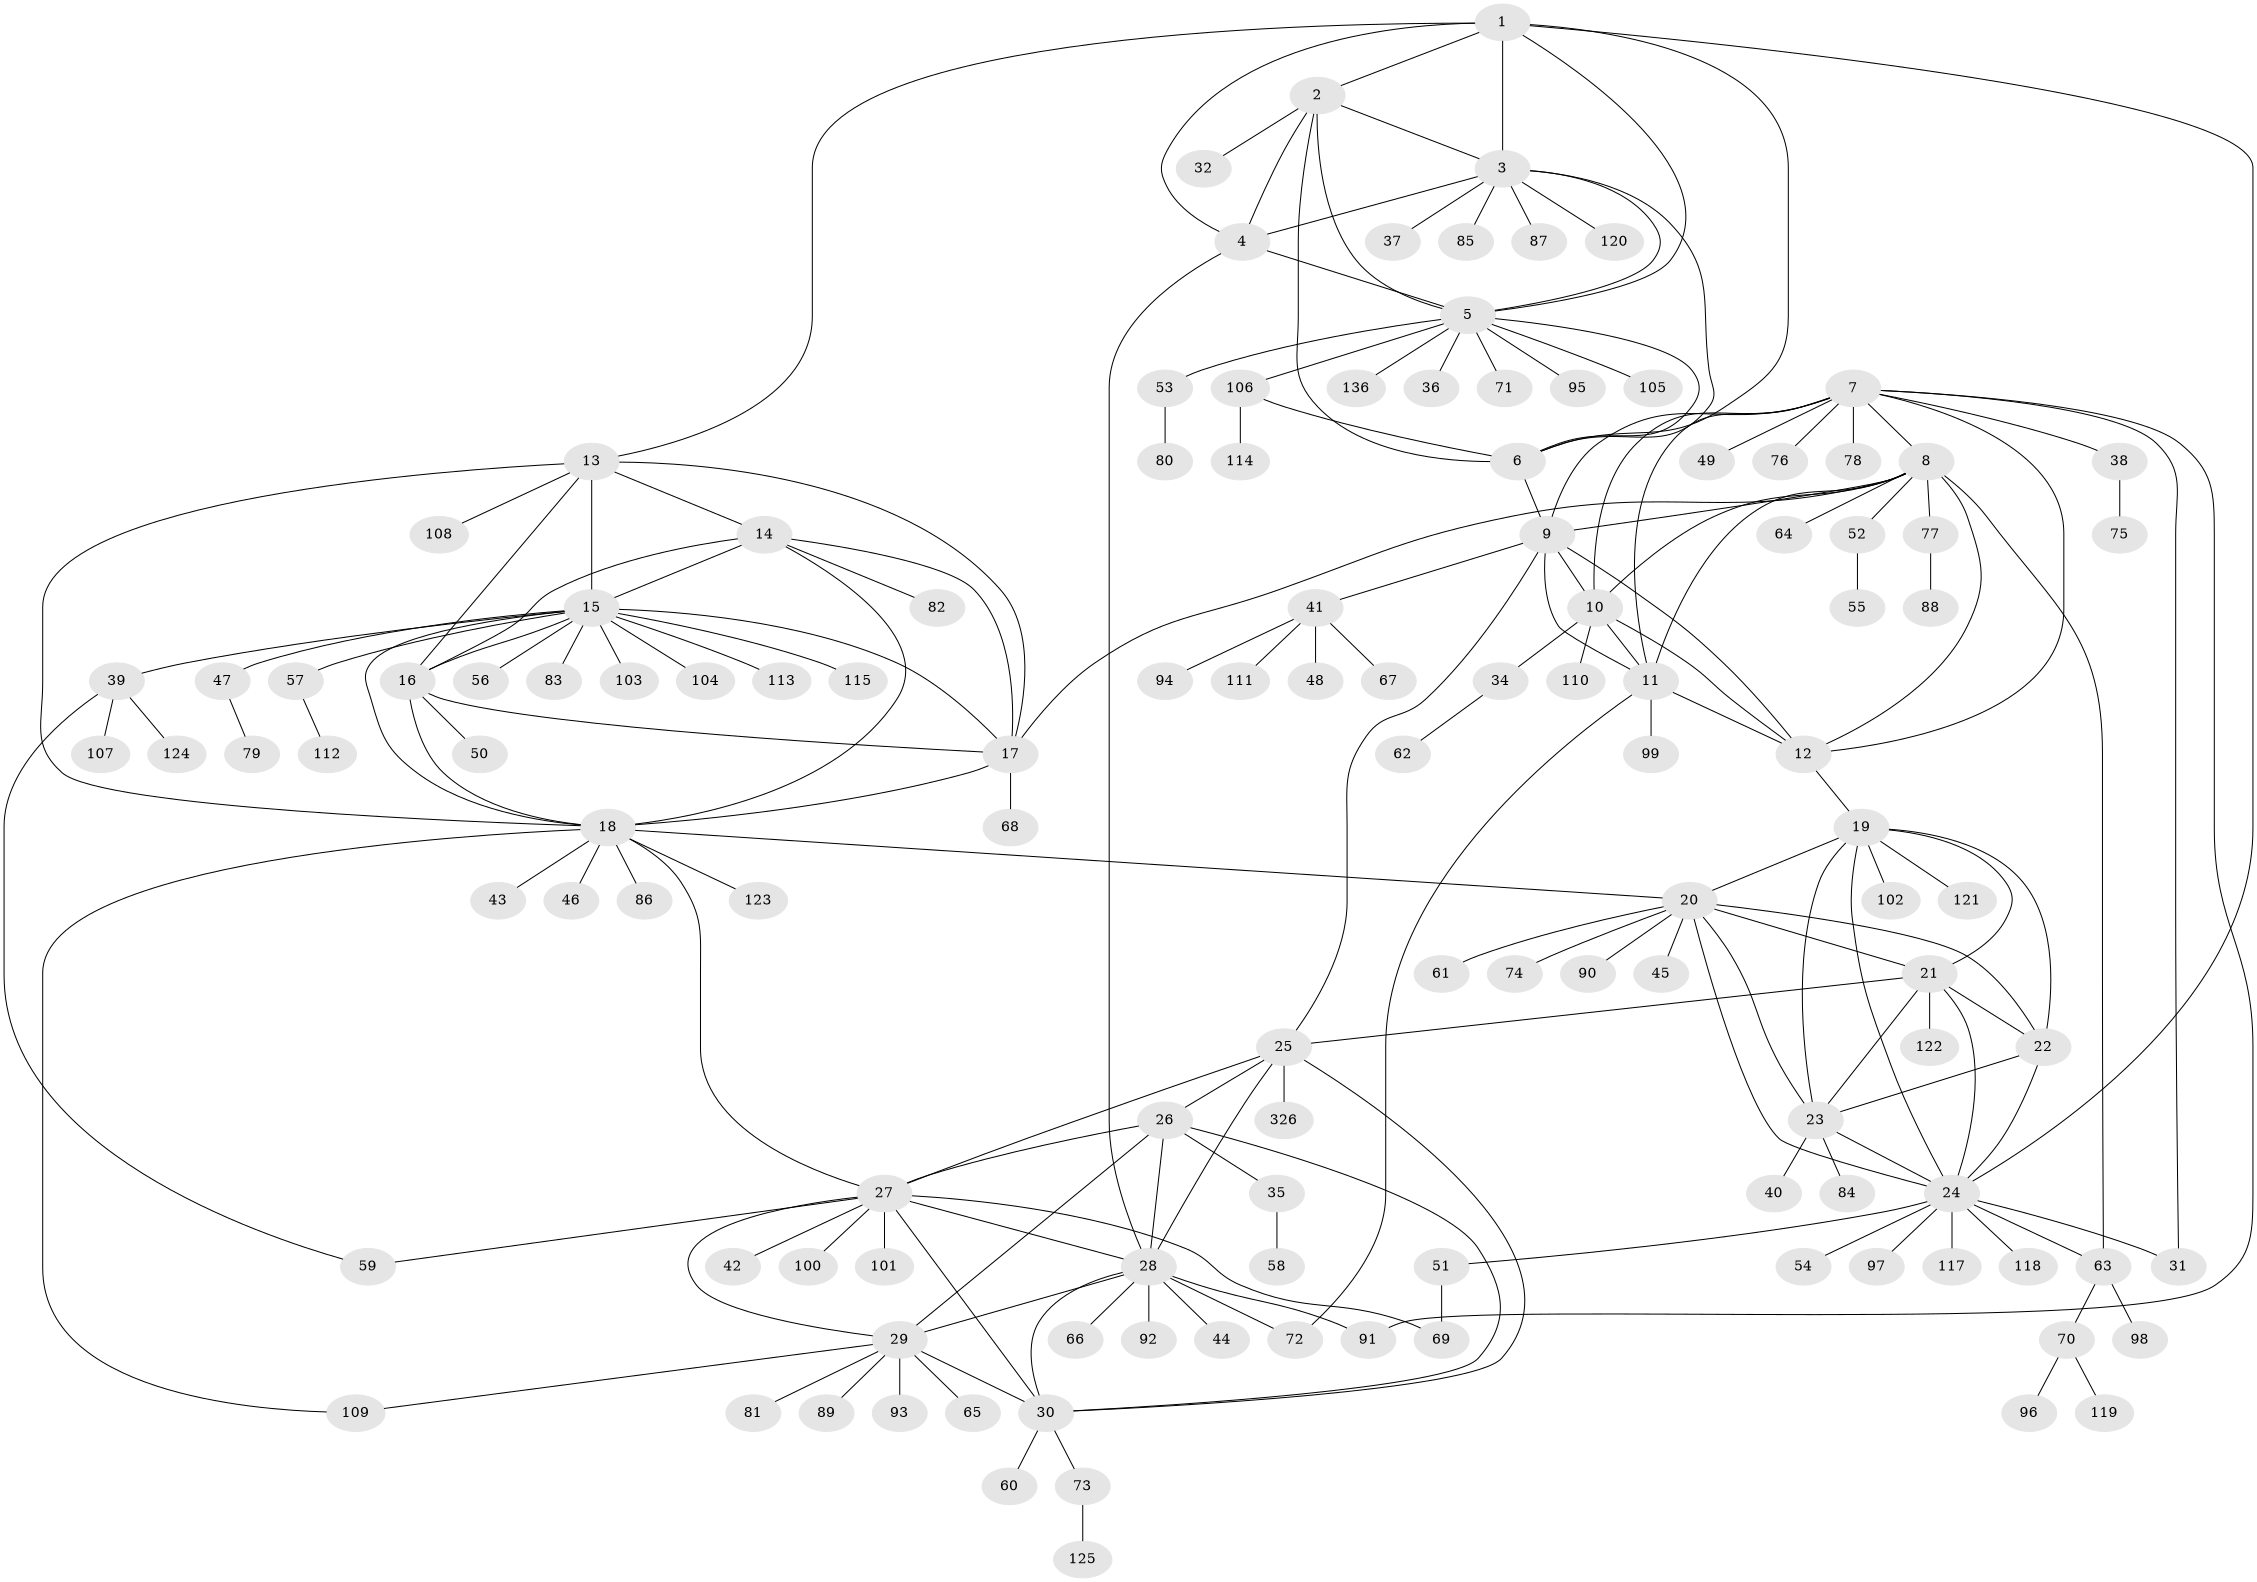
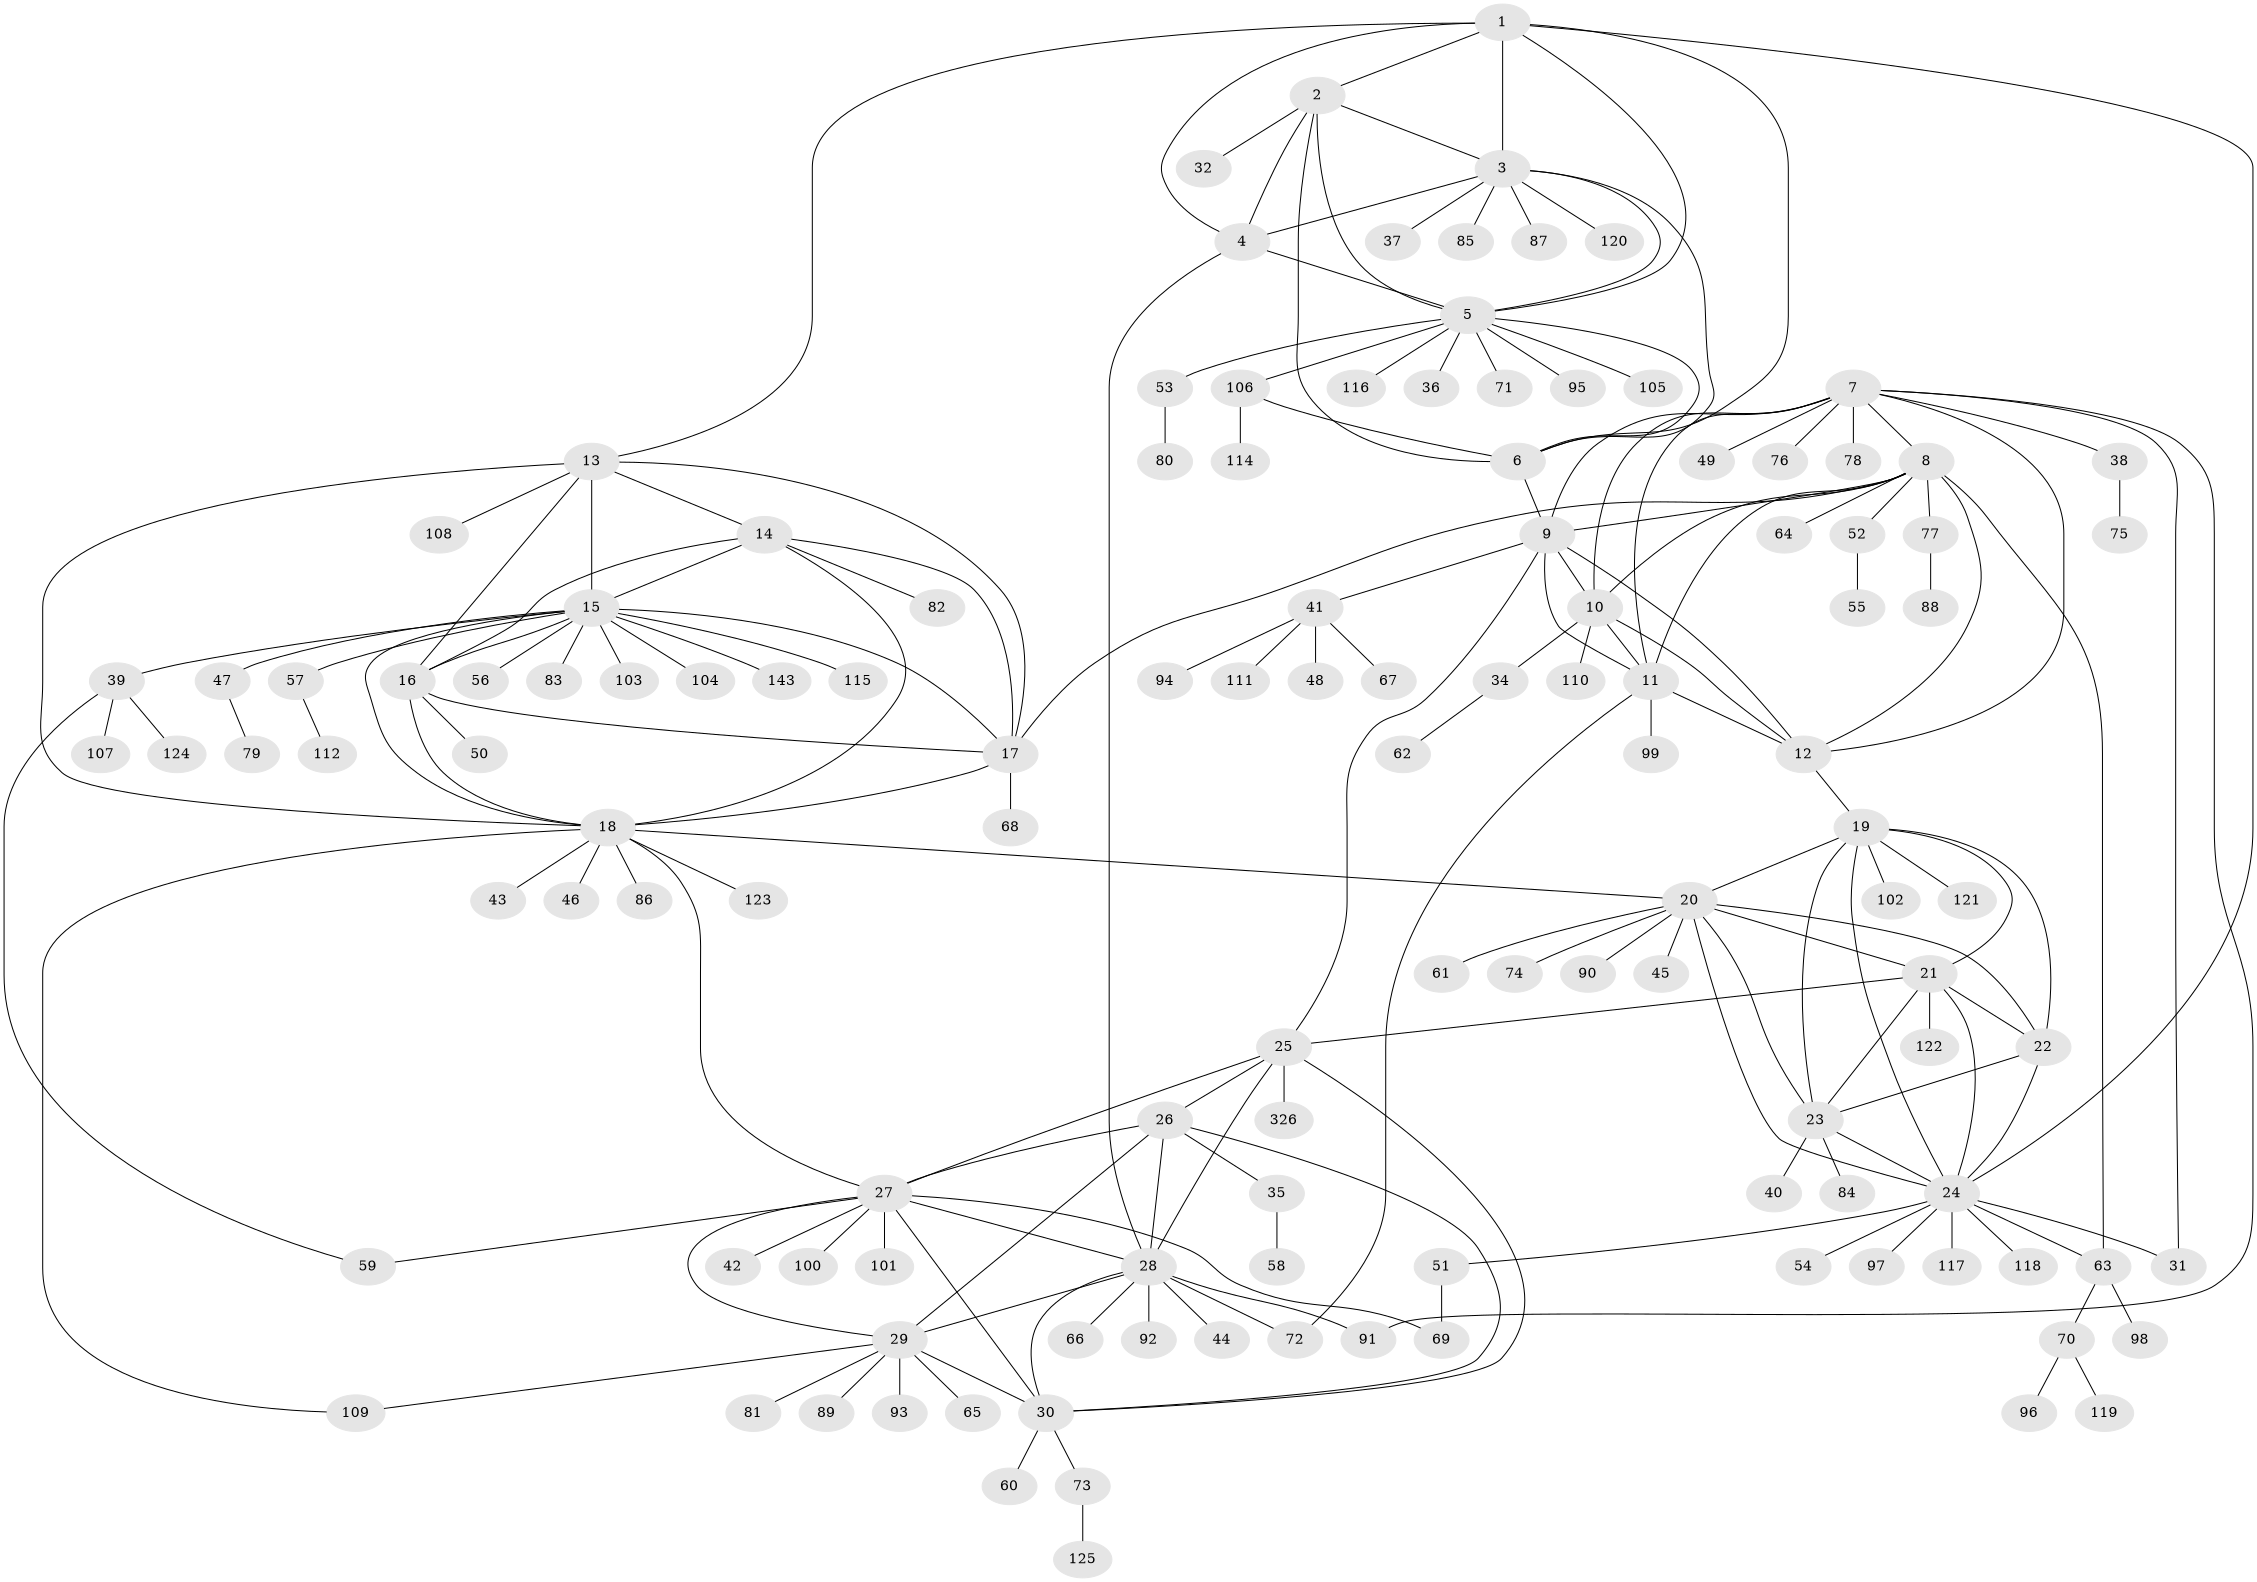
(1356, 388) -> (1356, 388)
(782, 681) -> (782, 681)
